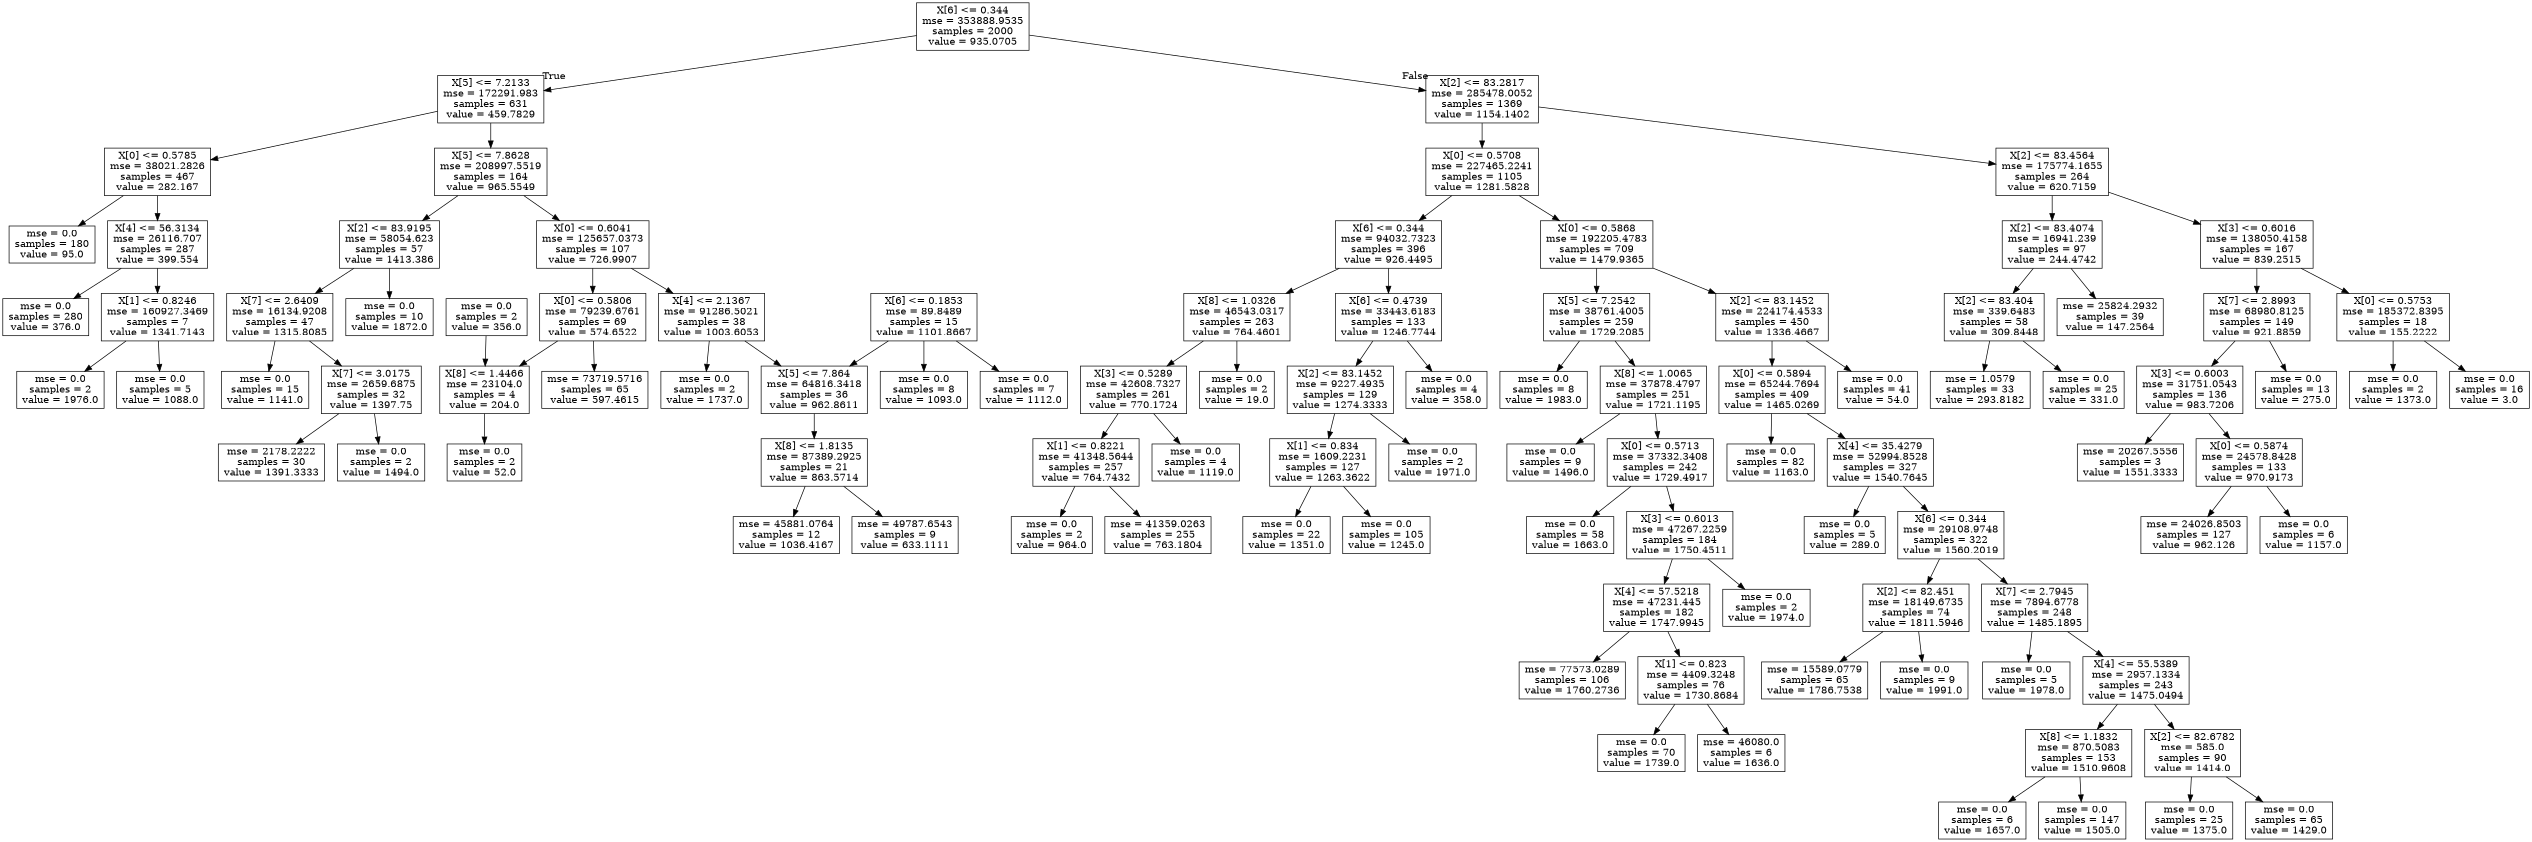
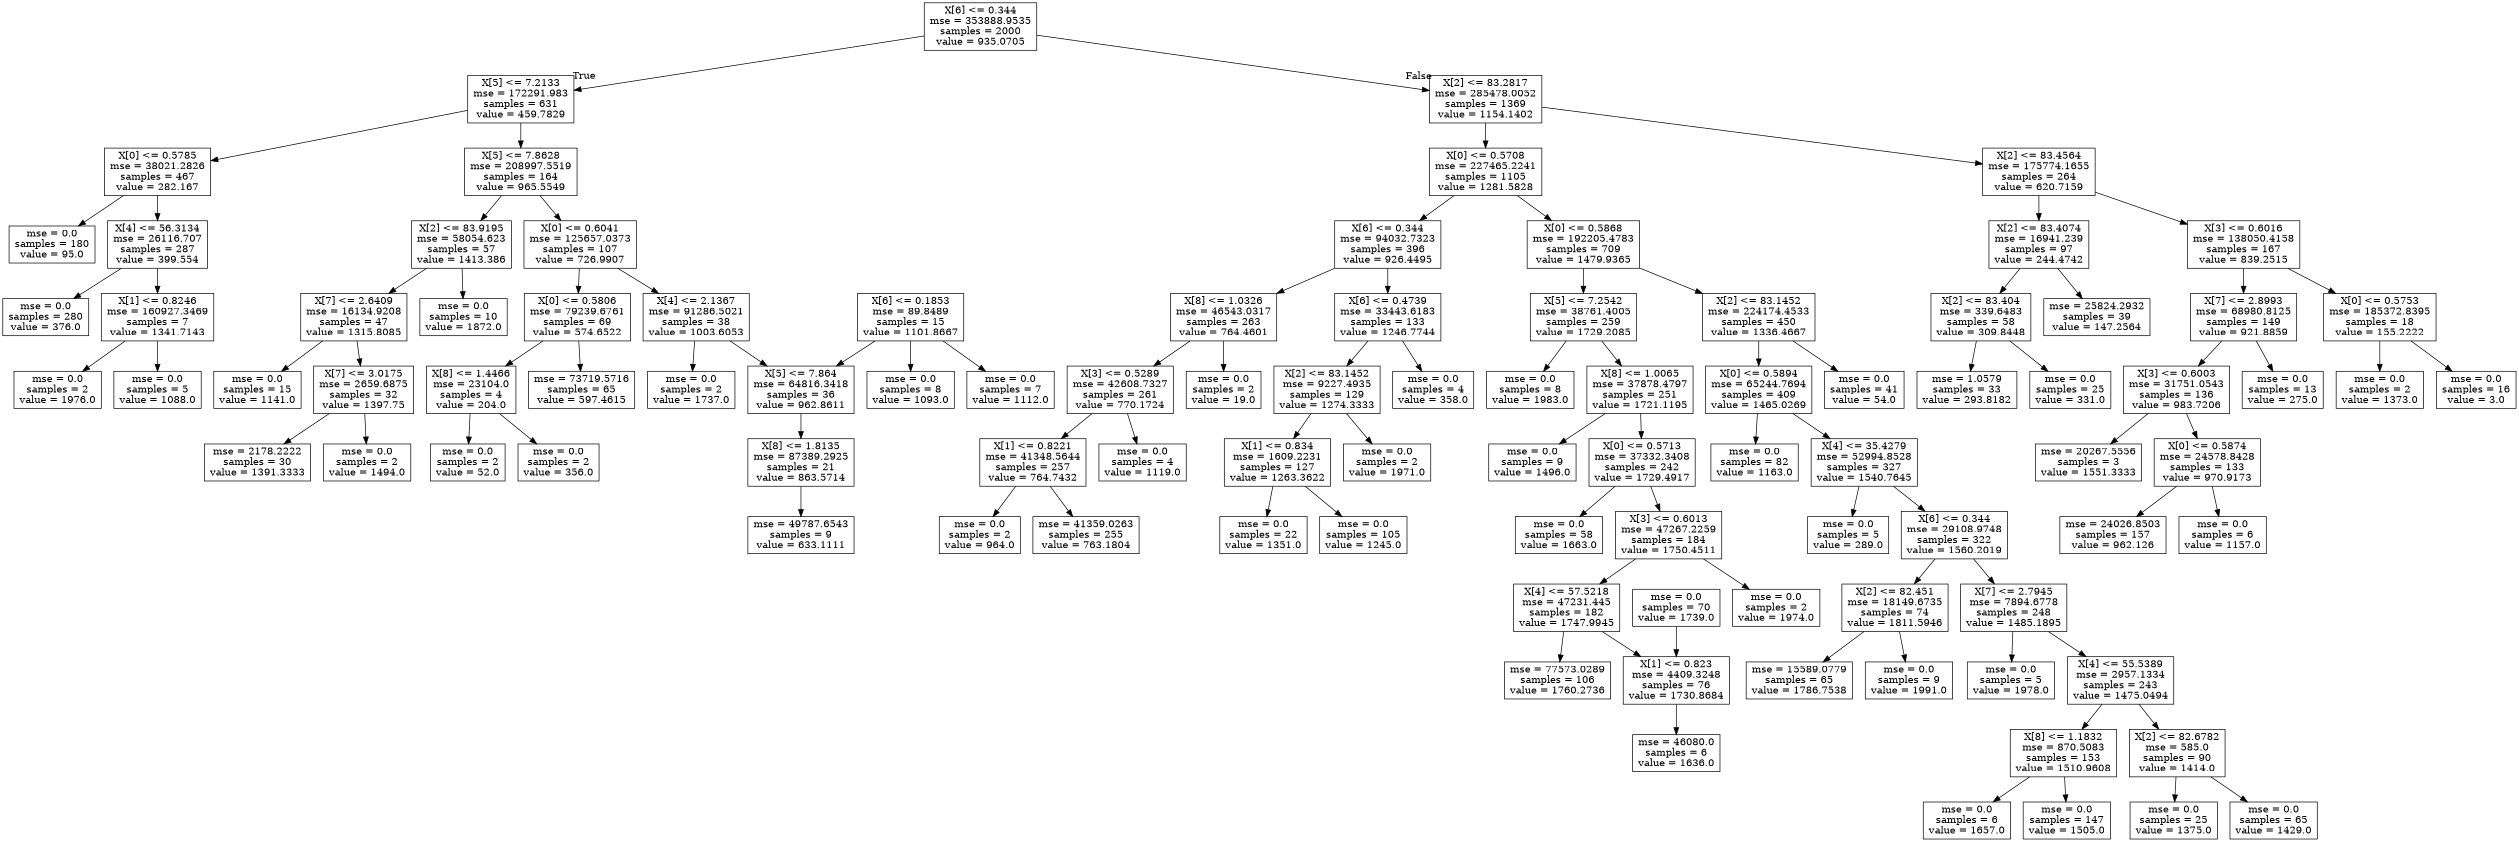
(486, 347) -> (515, 427)
(786, 535) -> none
(2194, 535) -> (2113, 535)
(1666, 717) -> (1676, 638)
